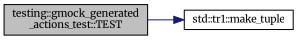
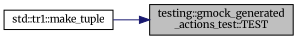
(161, 20) -> (126, 20)
